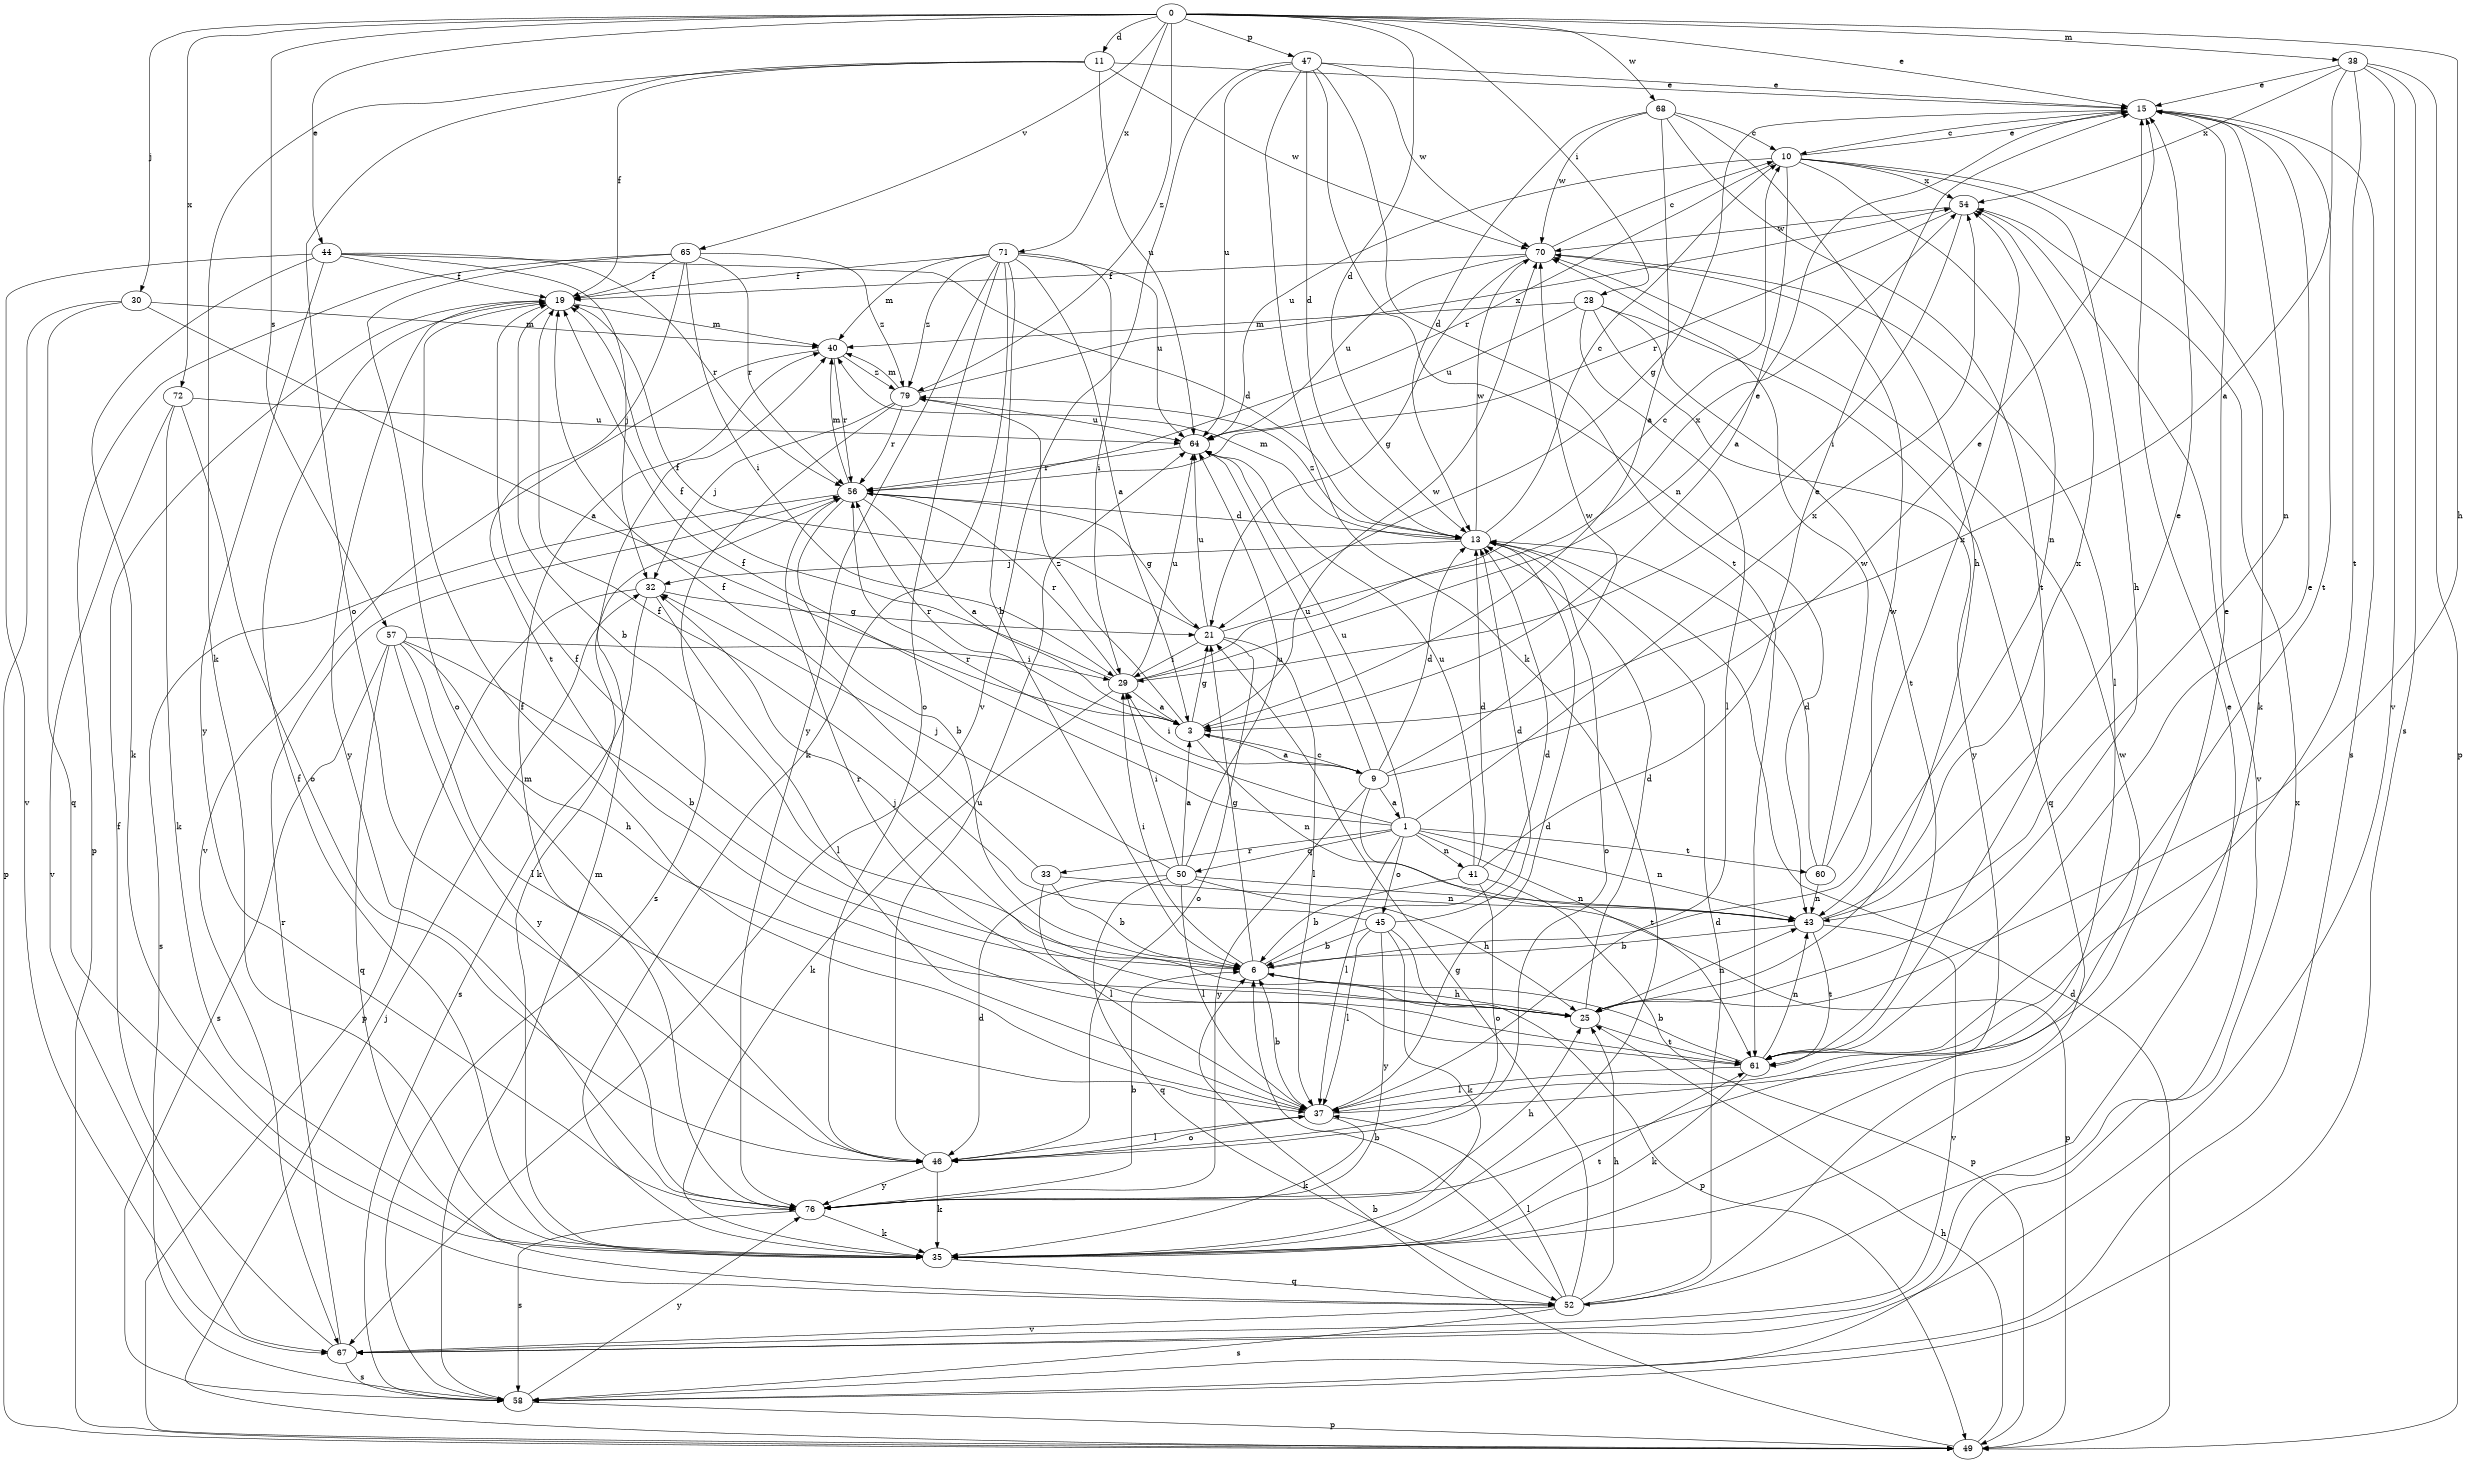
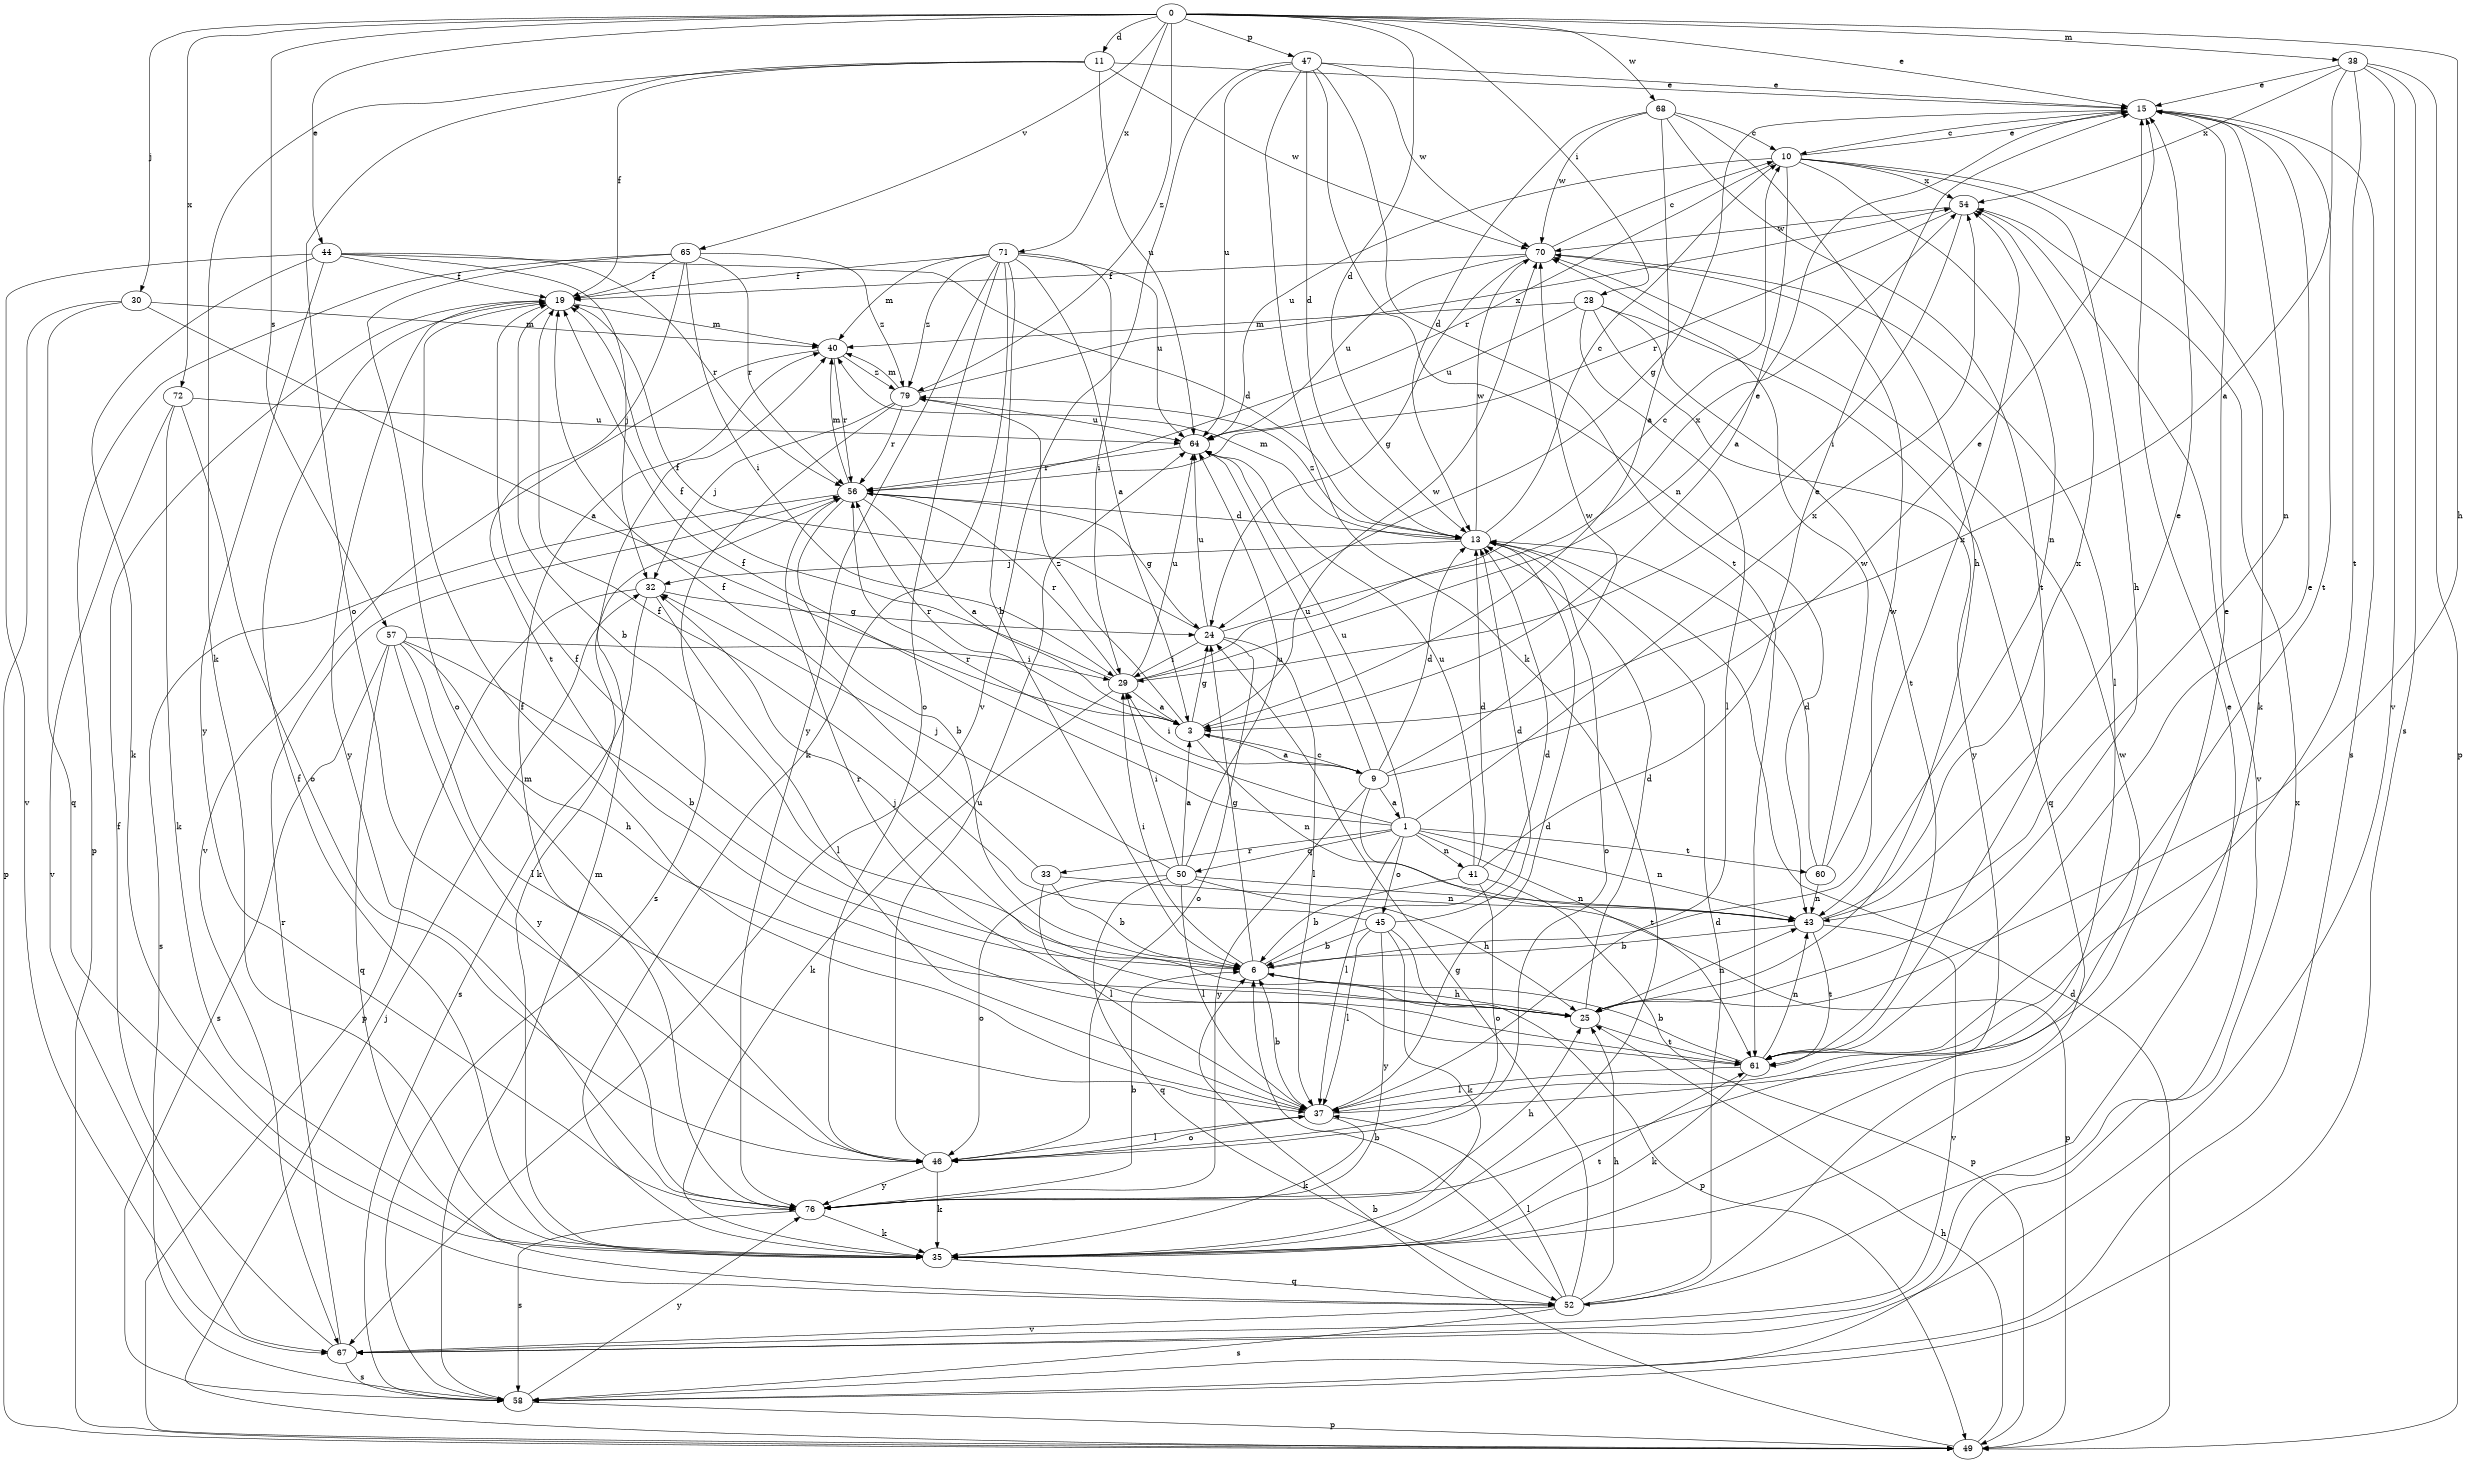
(1209, 636) -> (1209, 636)
(981, 1019) -> (981, 1019)
